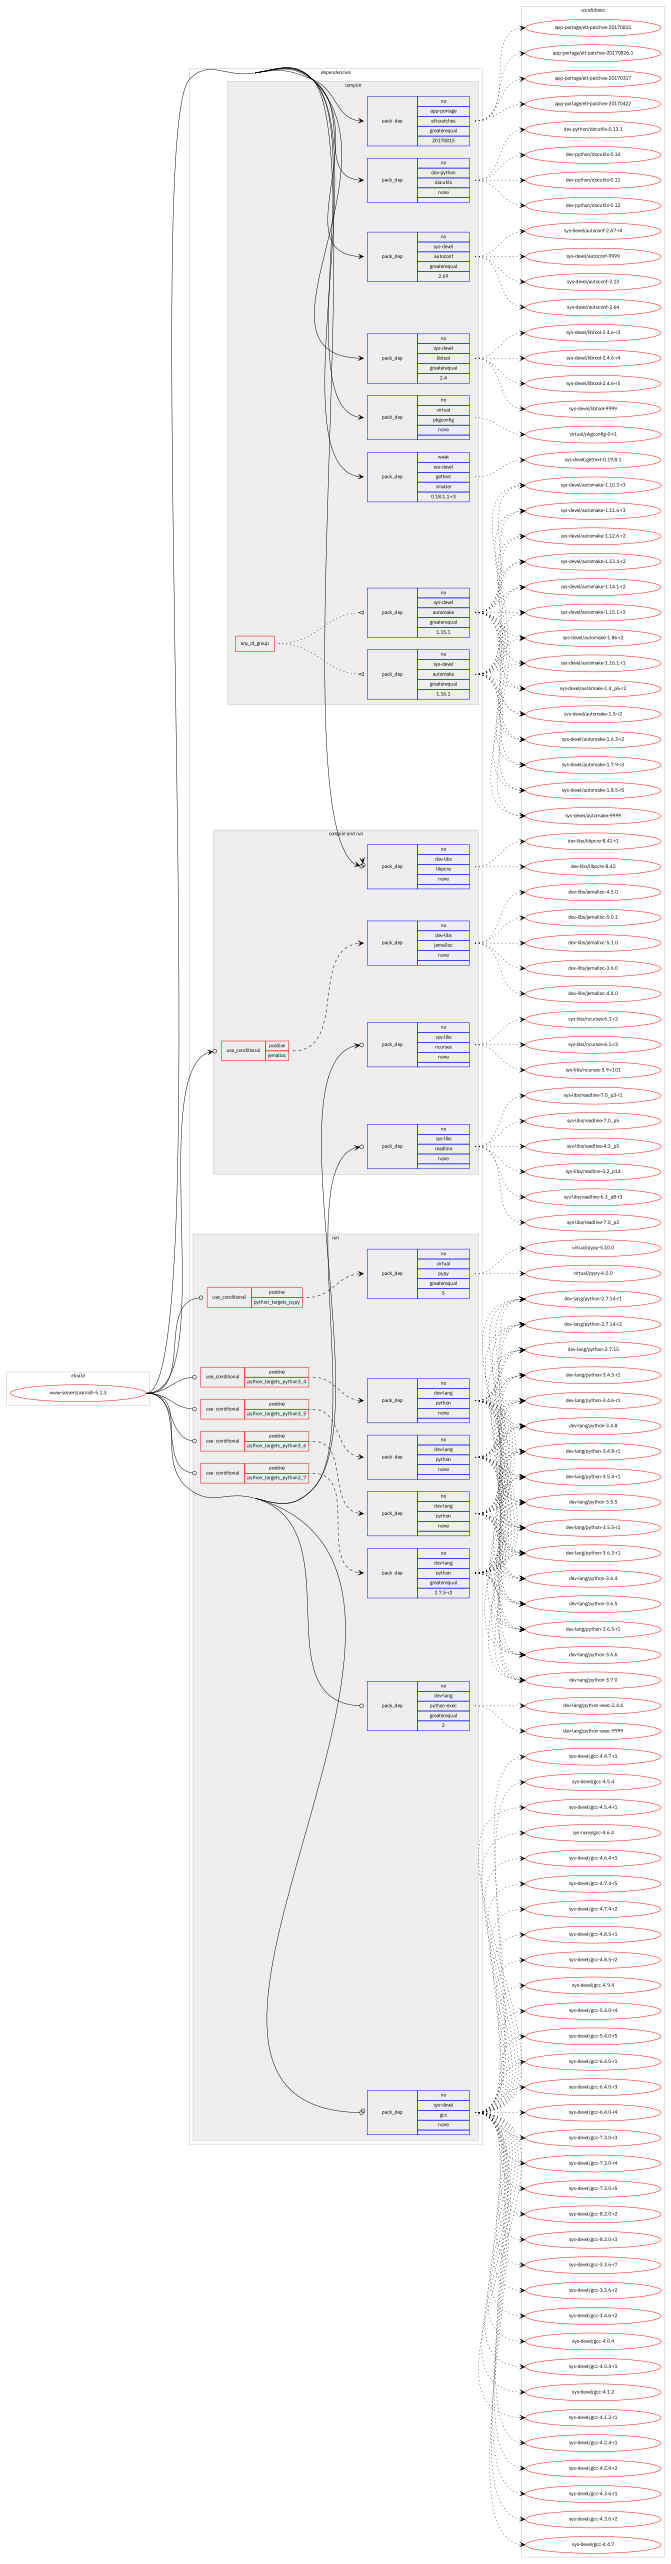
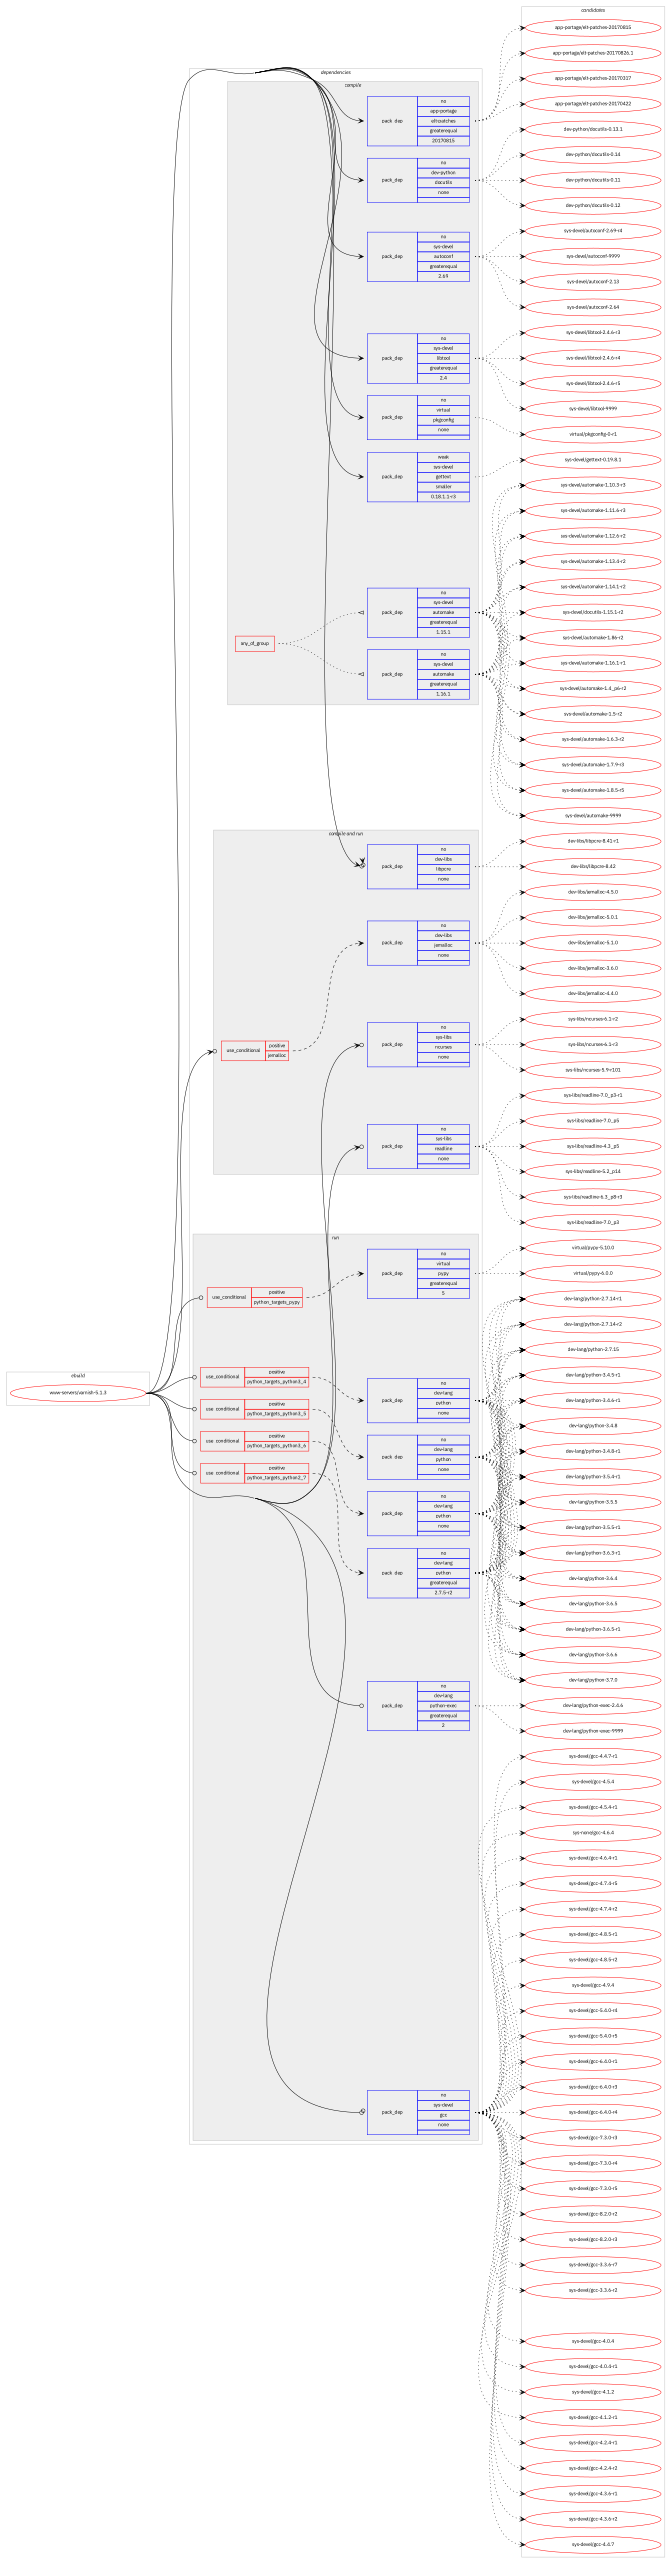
(593, 231) -> (593, 231)
(593, 613) -> (593, 613)
(593, 2316) -> none
